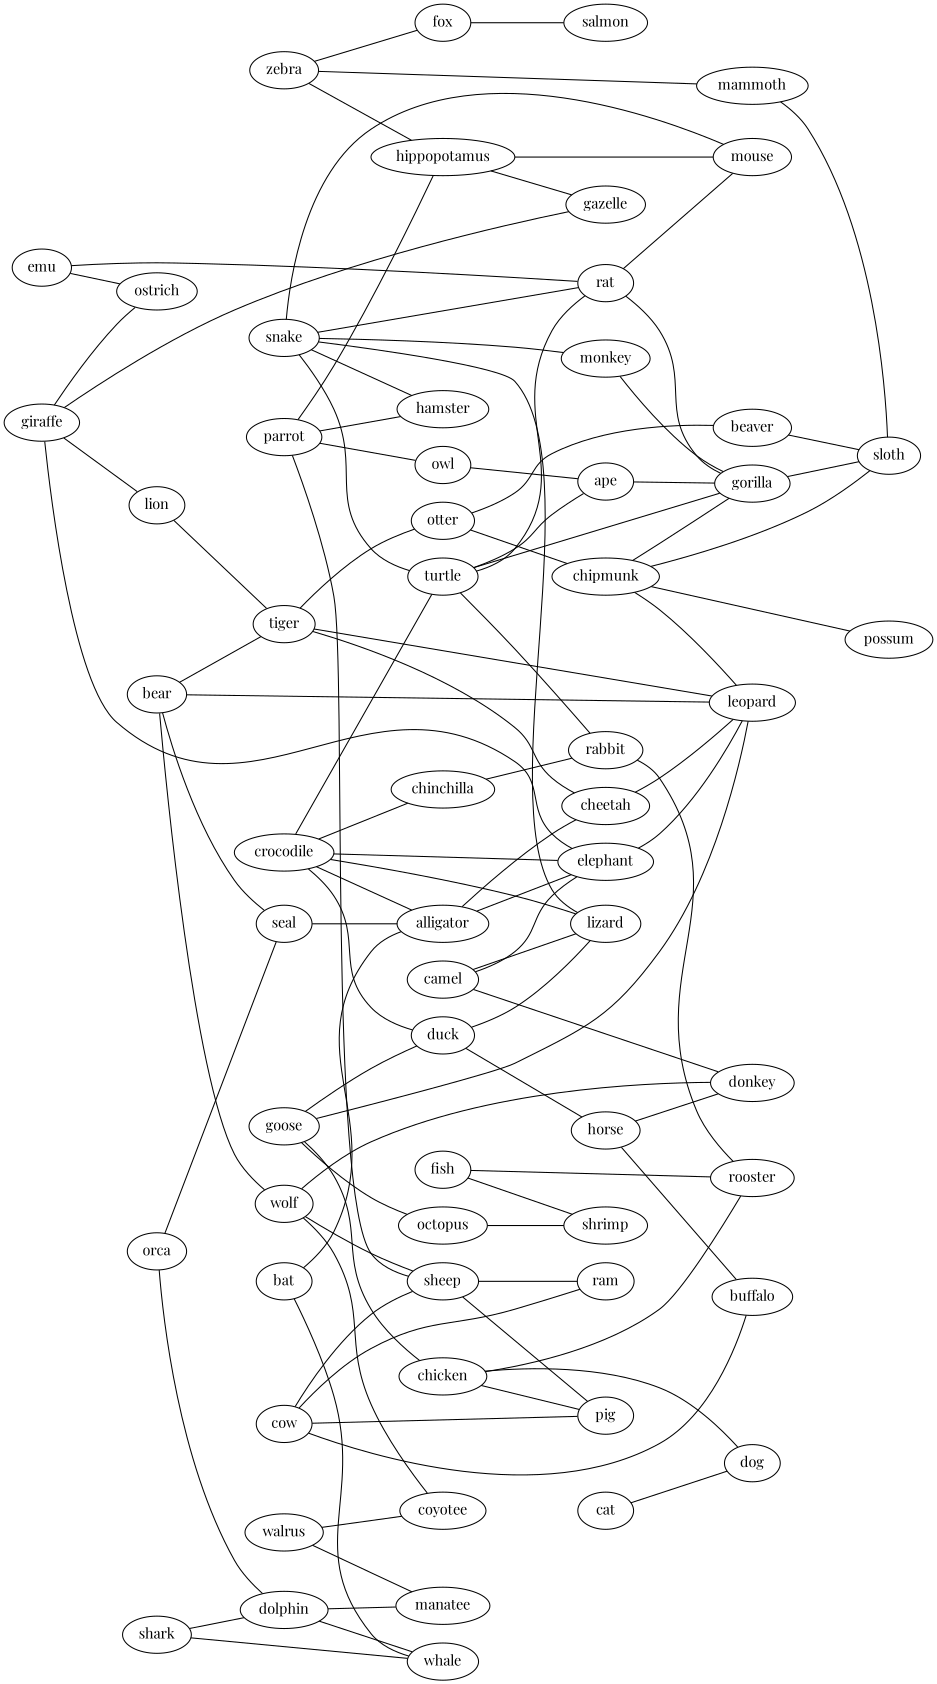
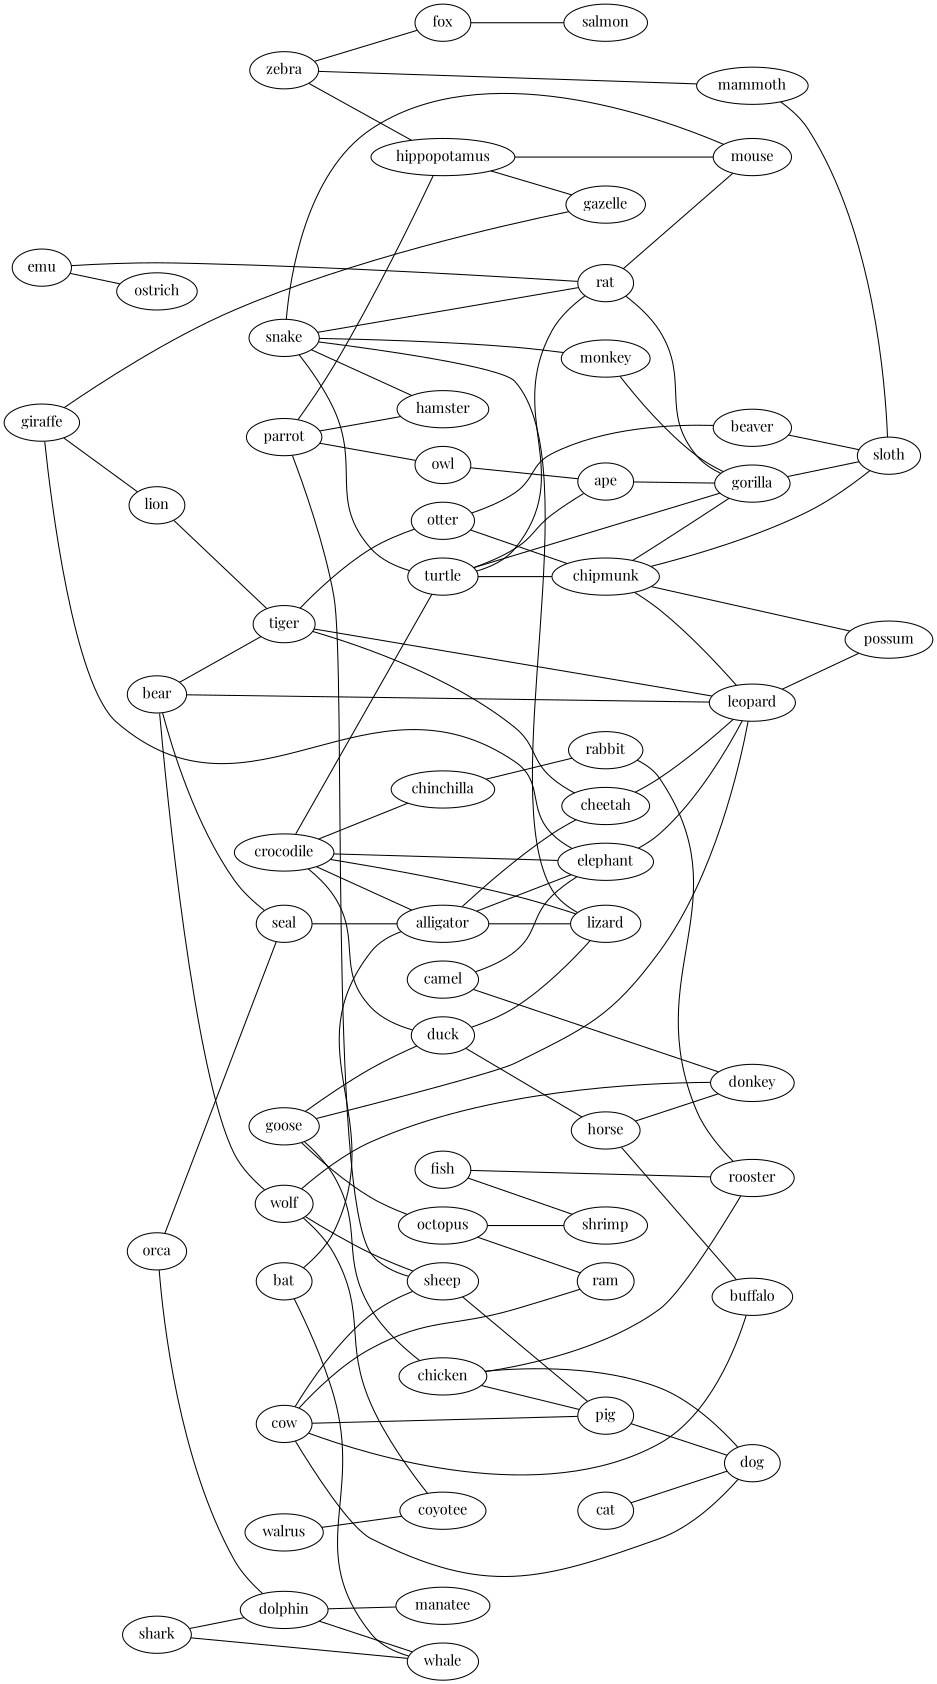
(92, 354) -> none
(520, 655) -> (515, 577)
none -> (820, 671)
(525, 952) -> (527, 924)
(528, 1281) -> (529, 1255)
none -> (679, 1439)
(362, 1569) -> none
none -> (502, 1576)
